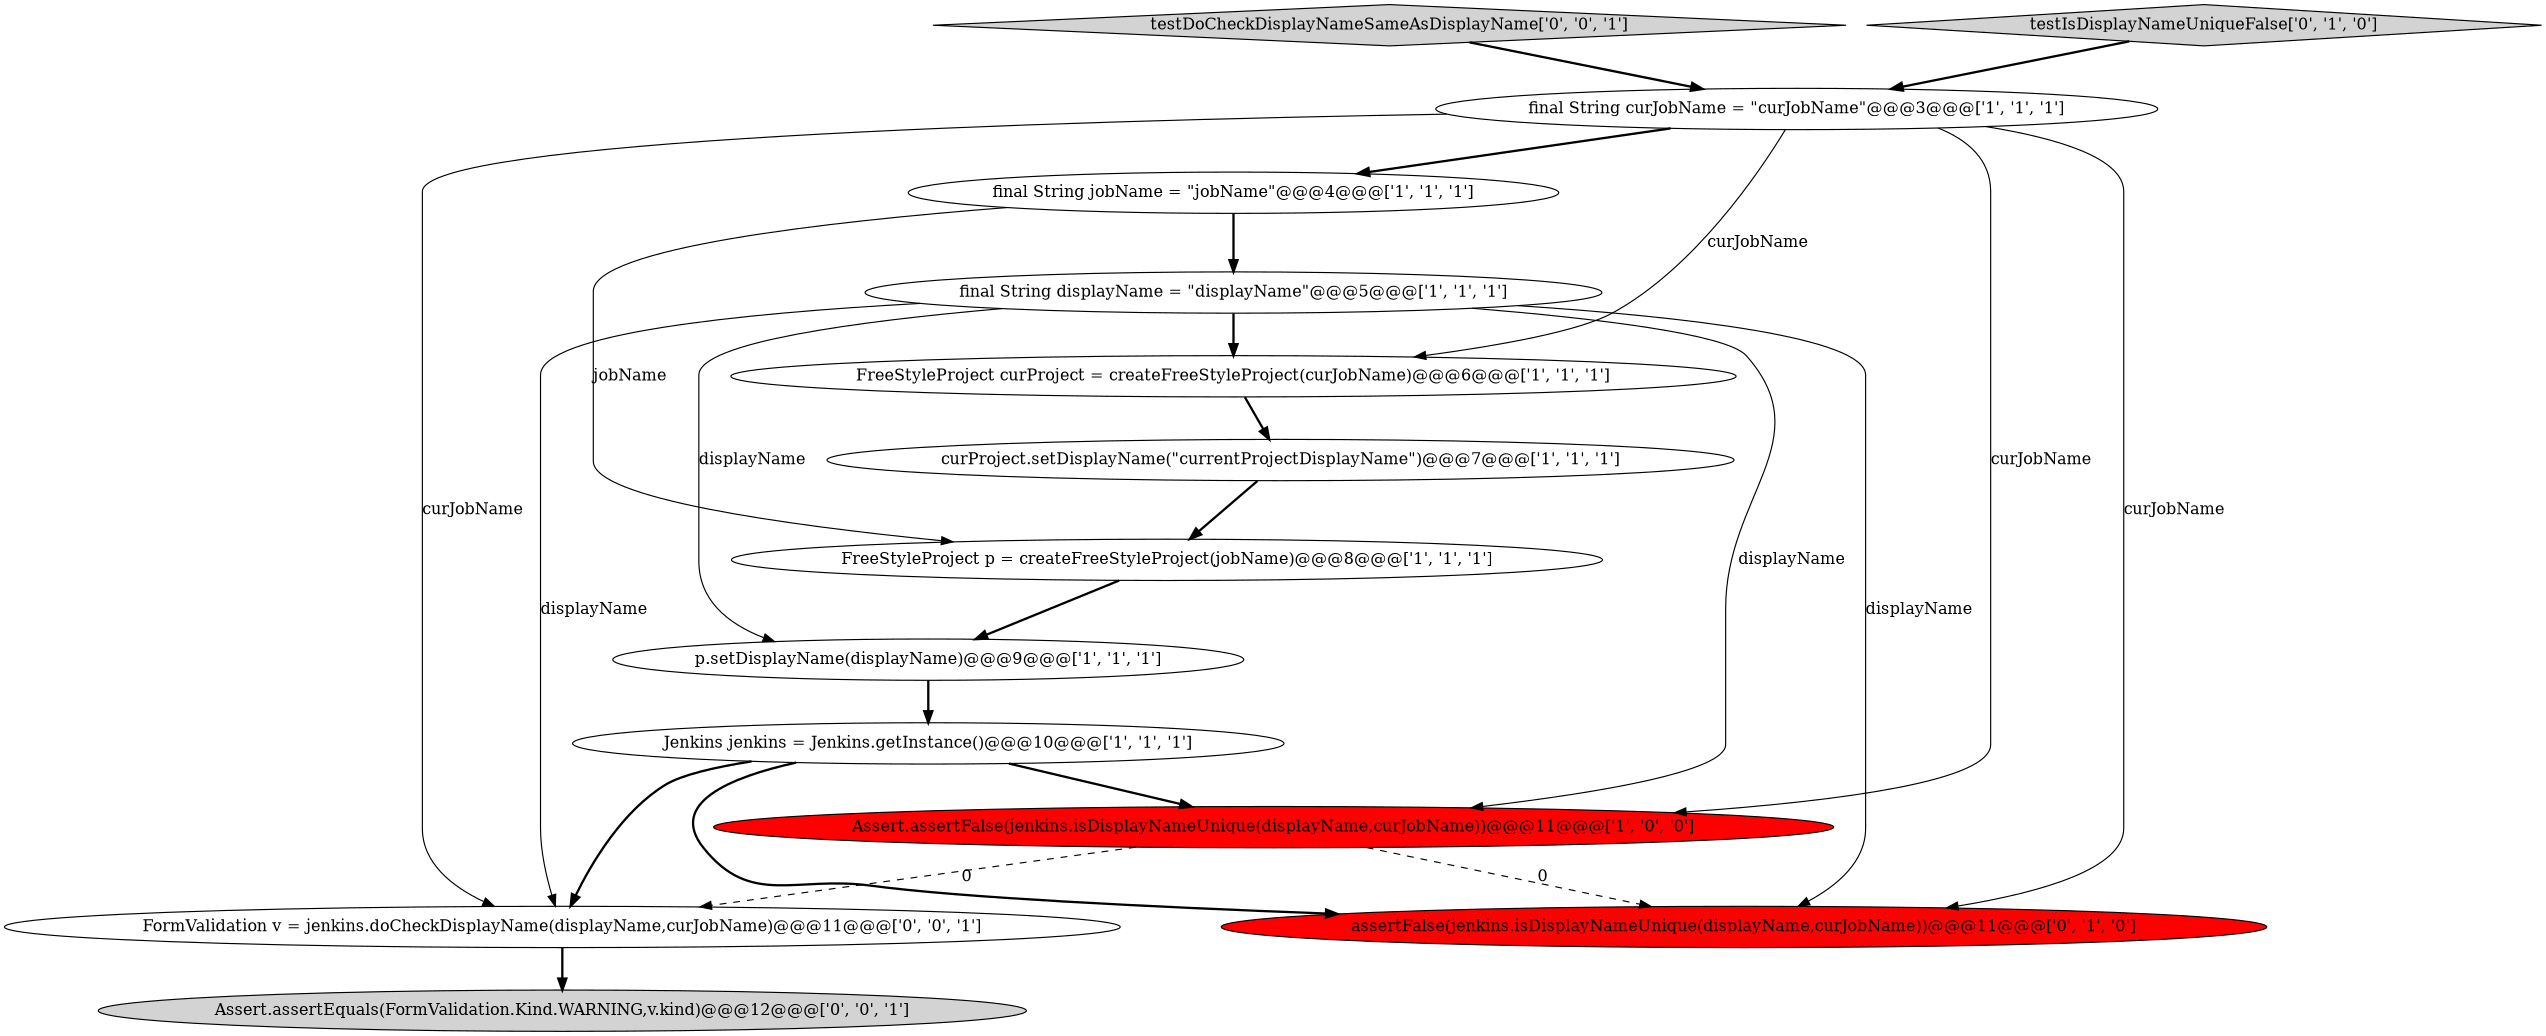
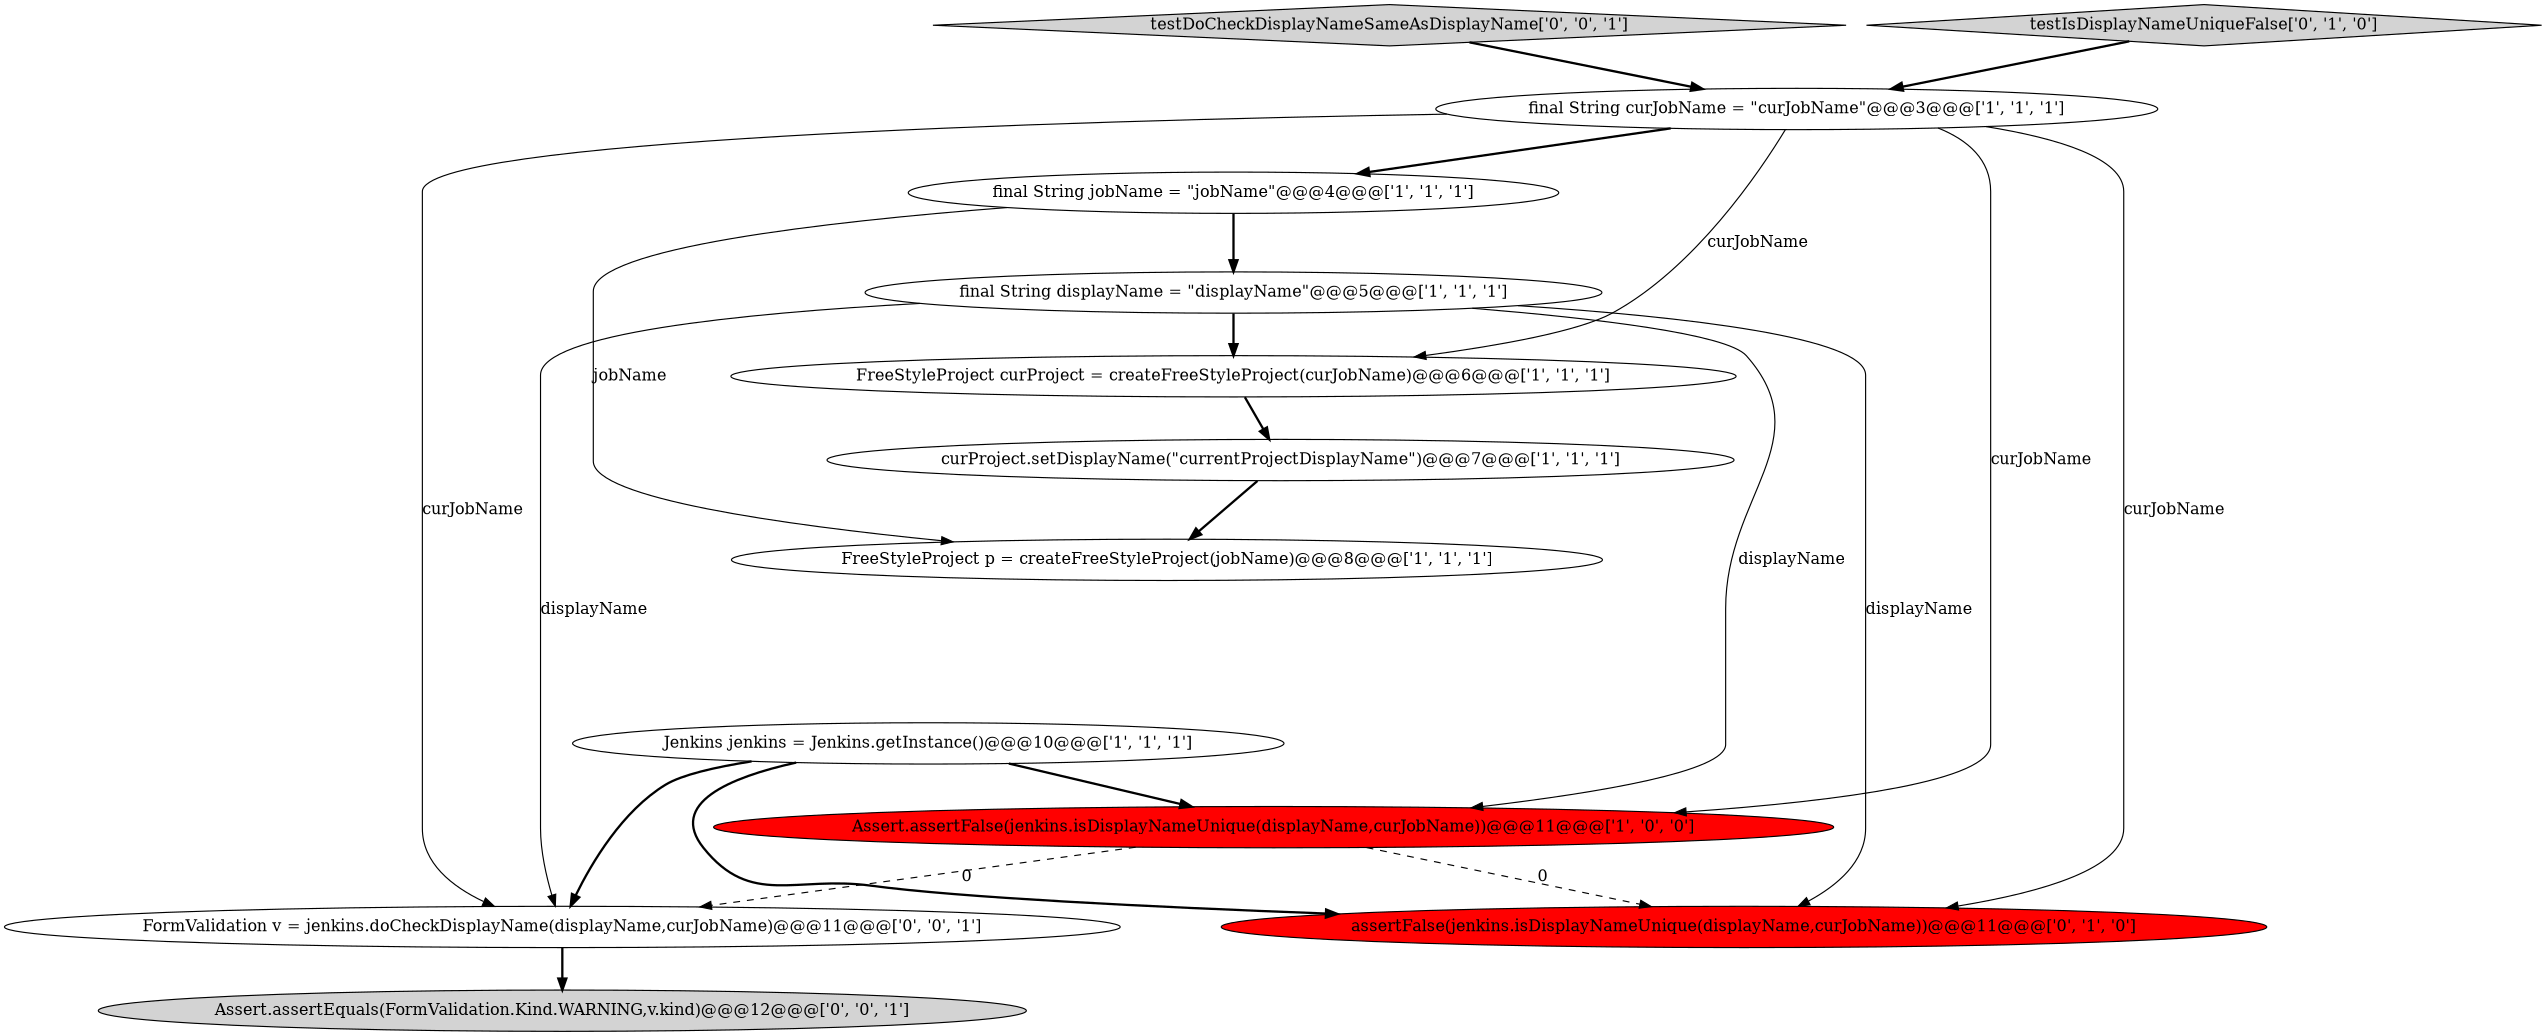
(928, 660) -> none
